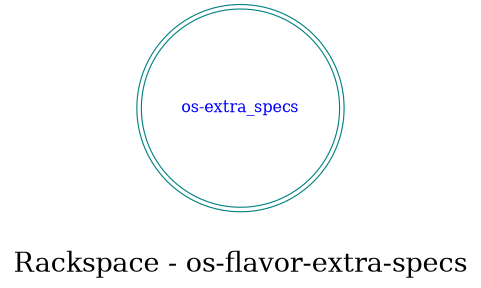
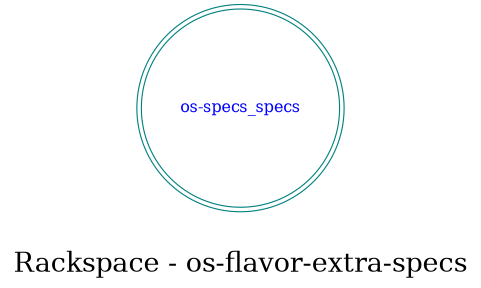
(240, 108) -> (240, 108)
